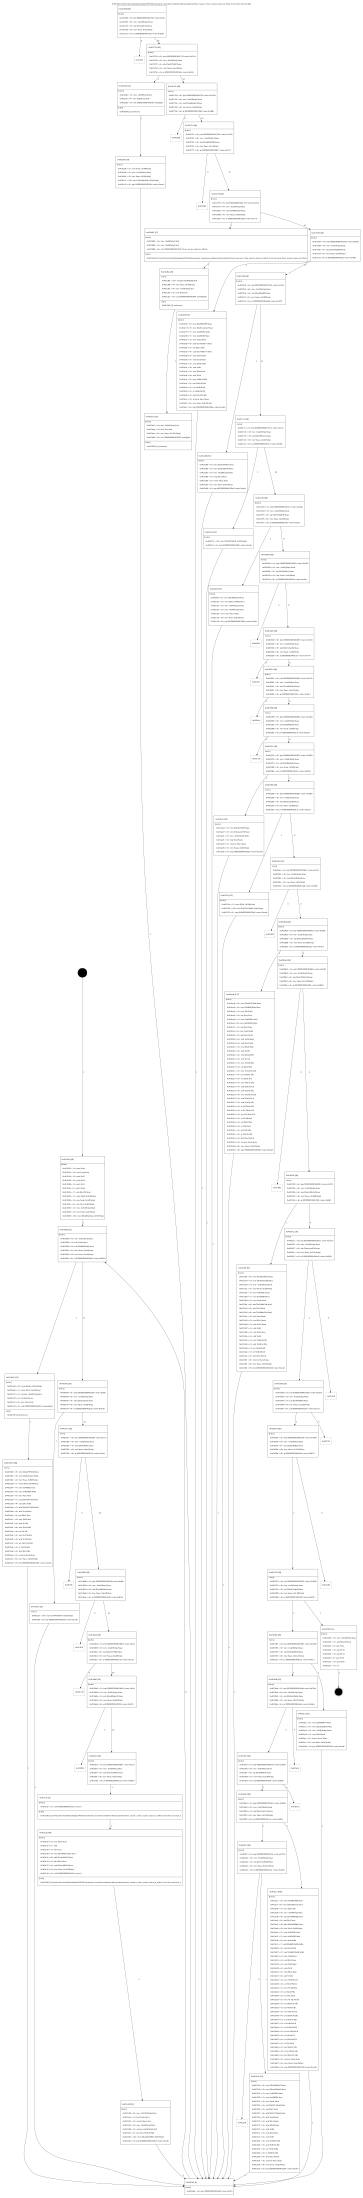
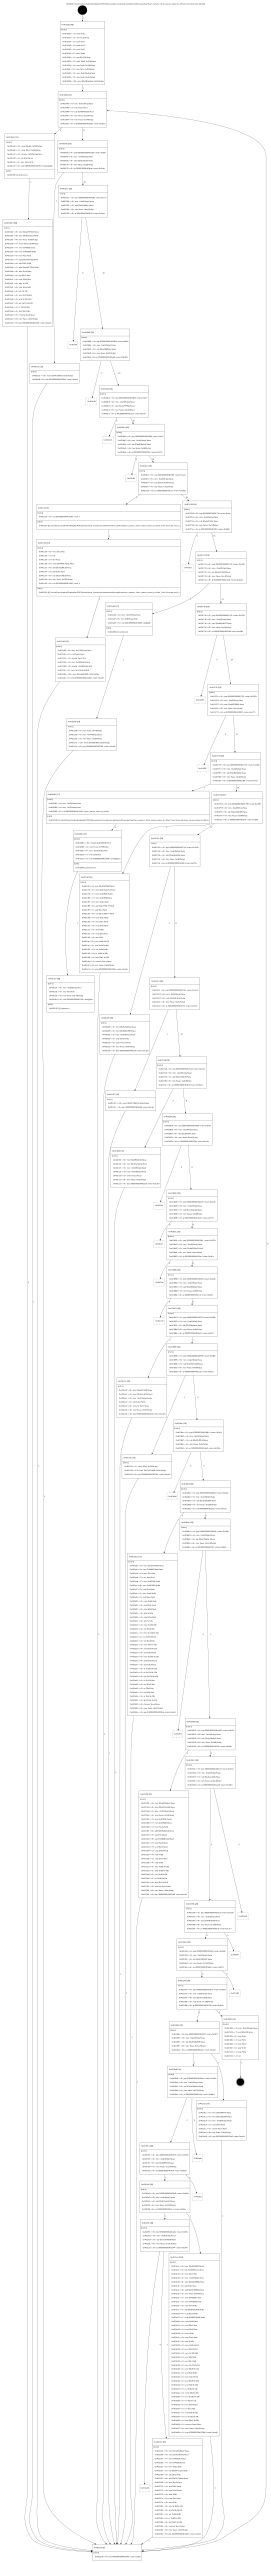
none -> (185, 497)
